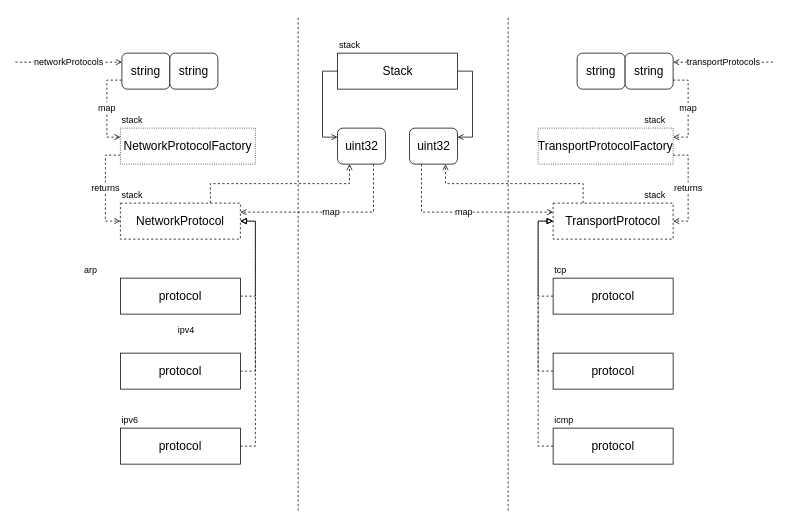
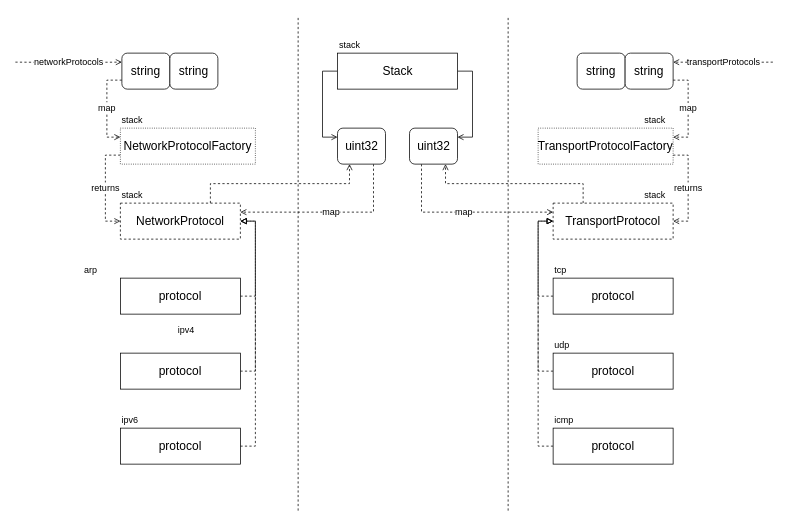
none -> (568, 345)
